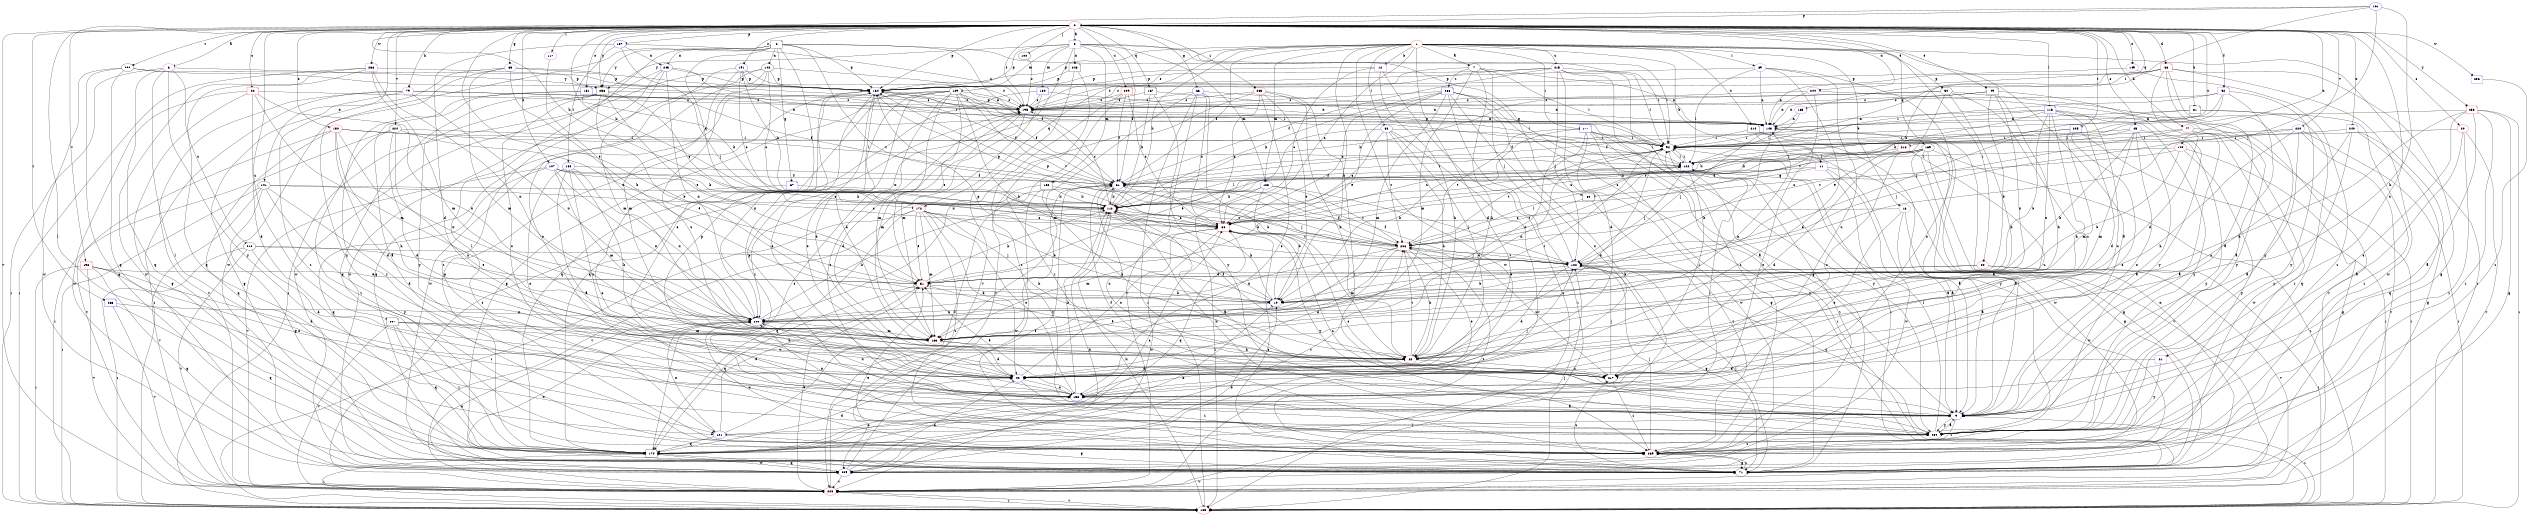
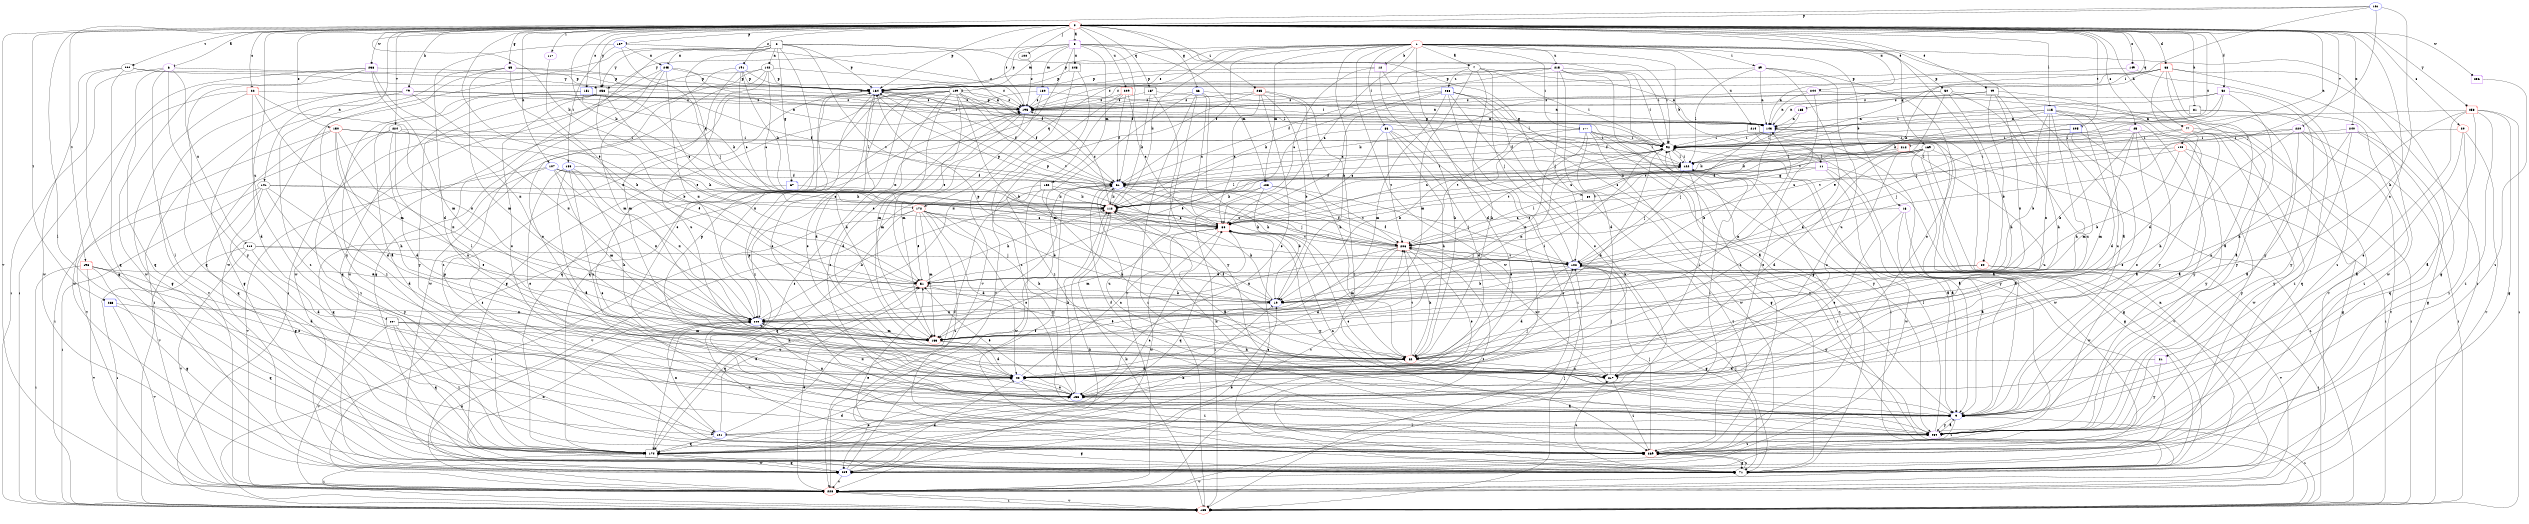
(1324, 110) -> (1324, 110)
(1215, 247) -> none
